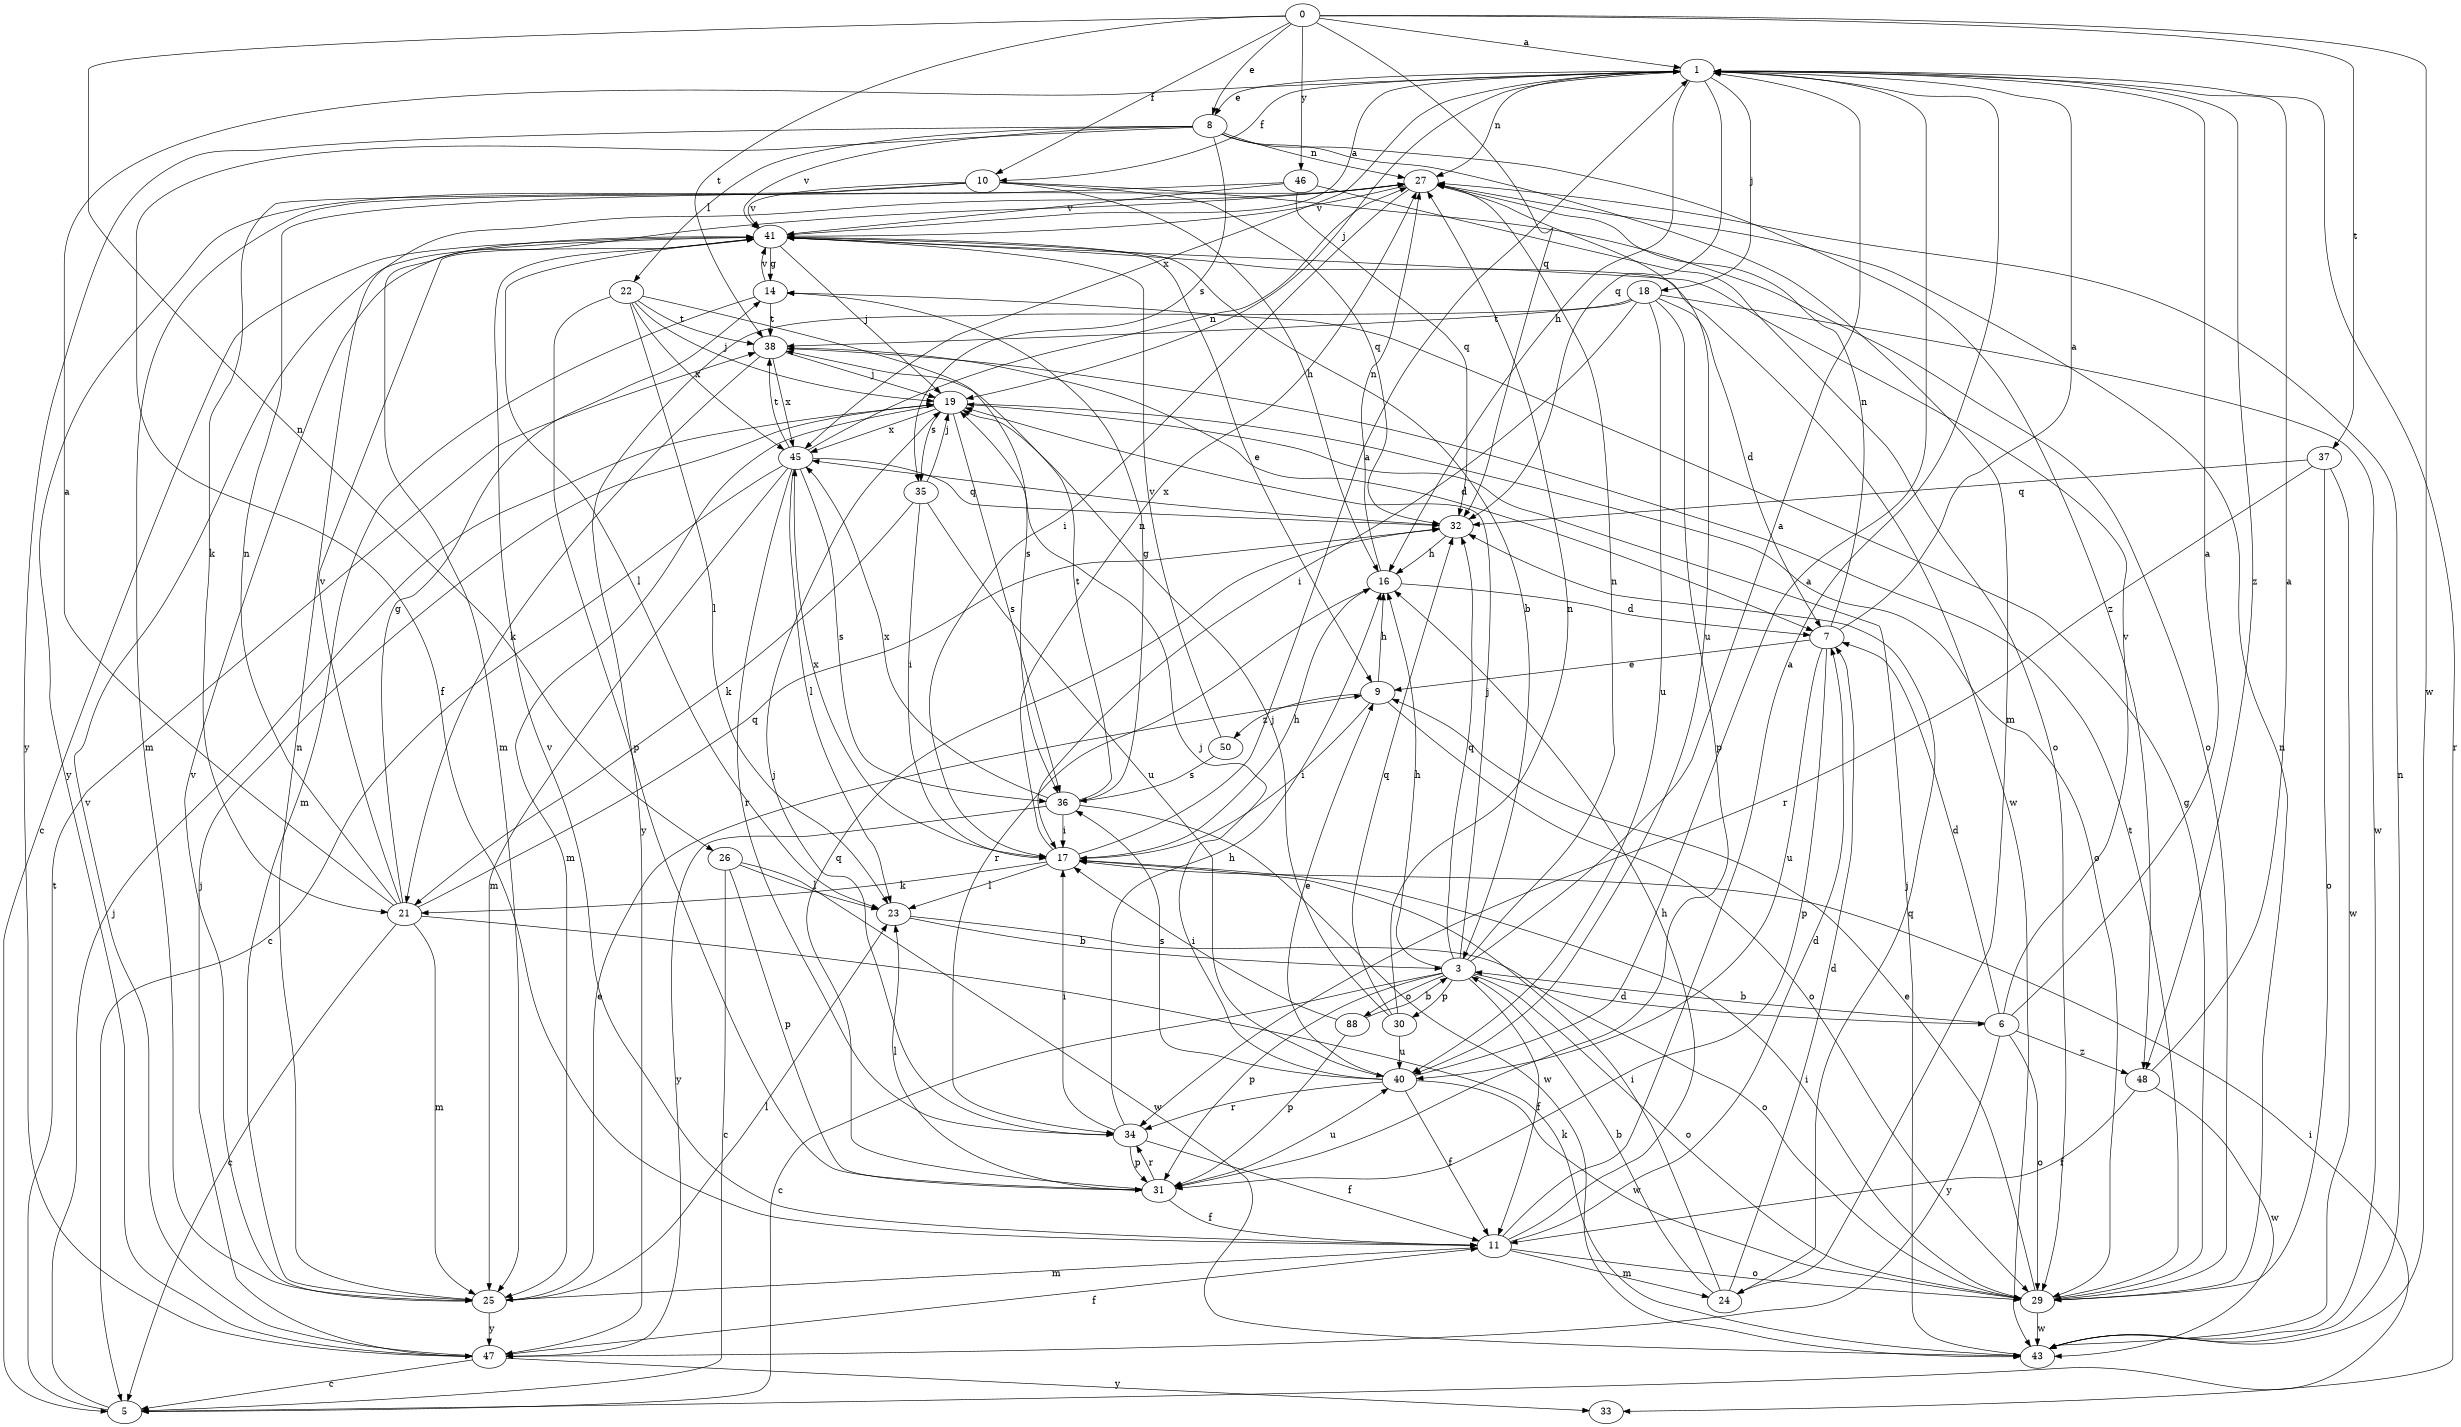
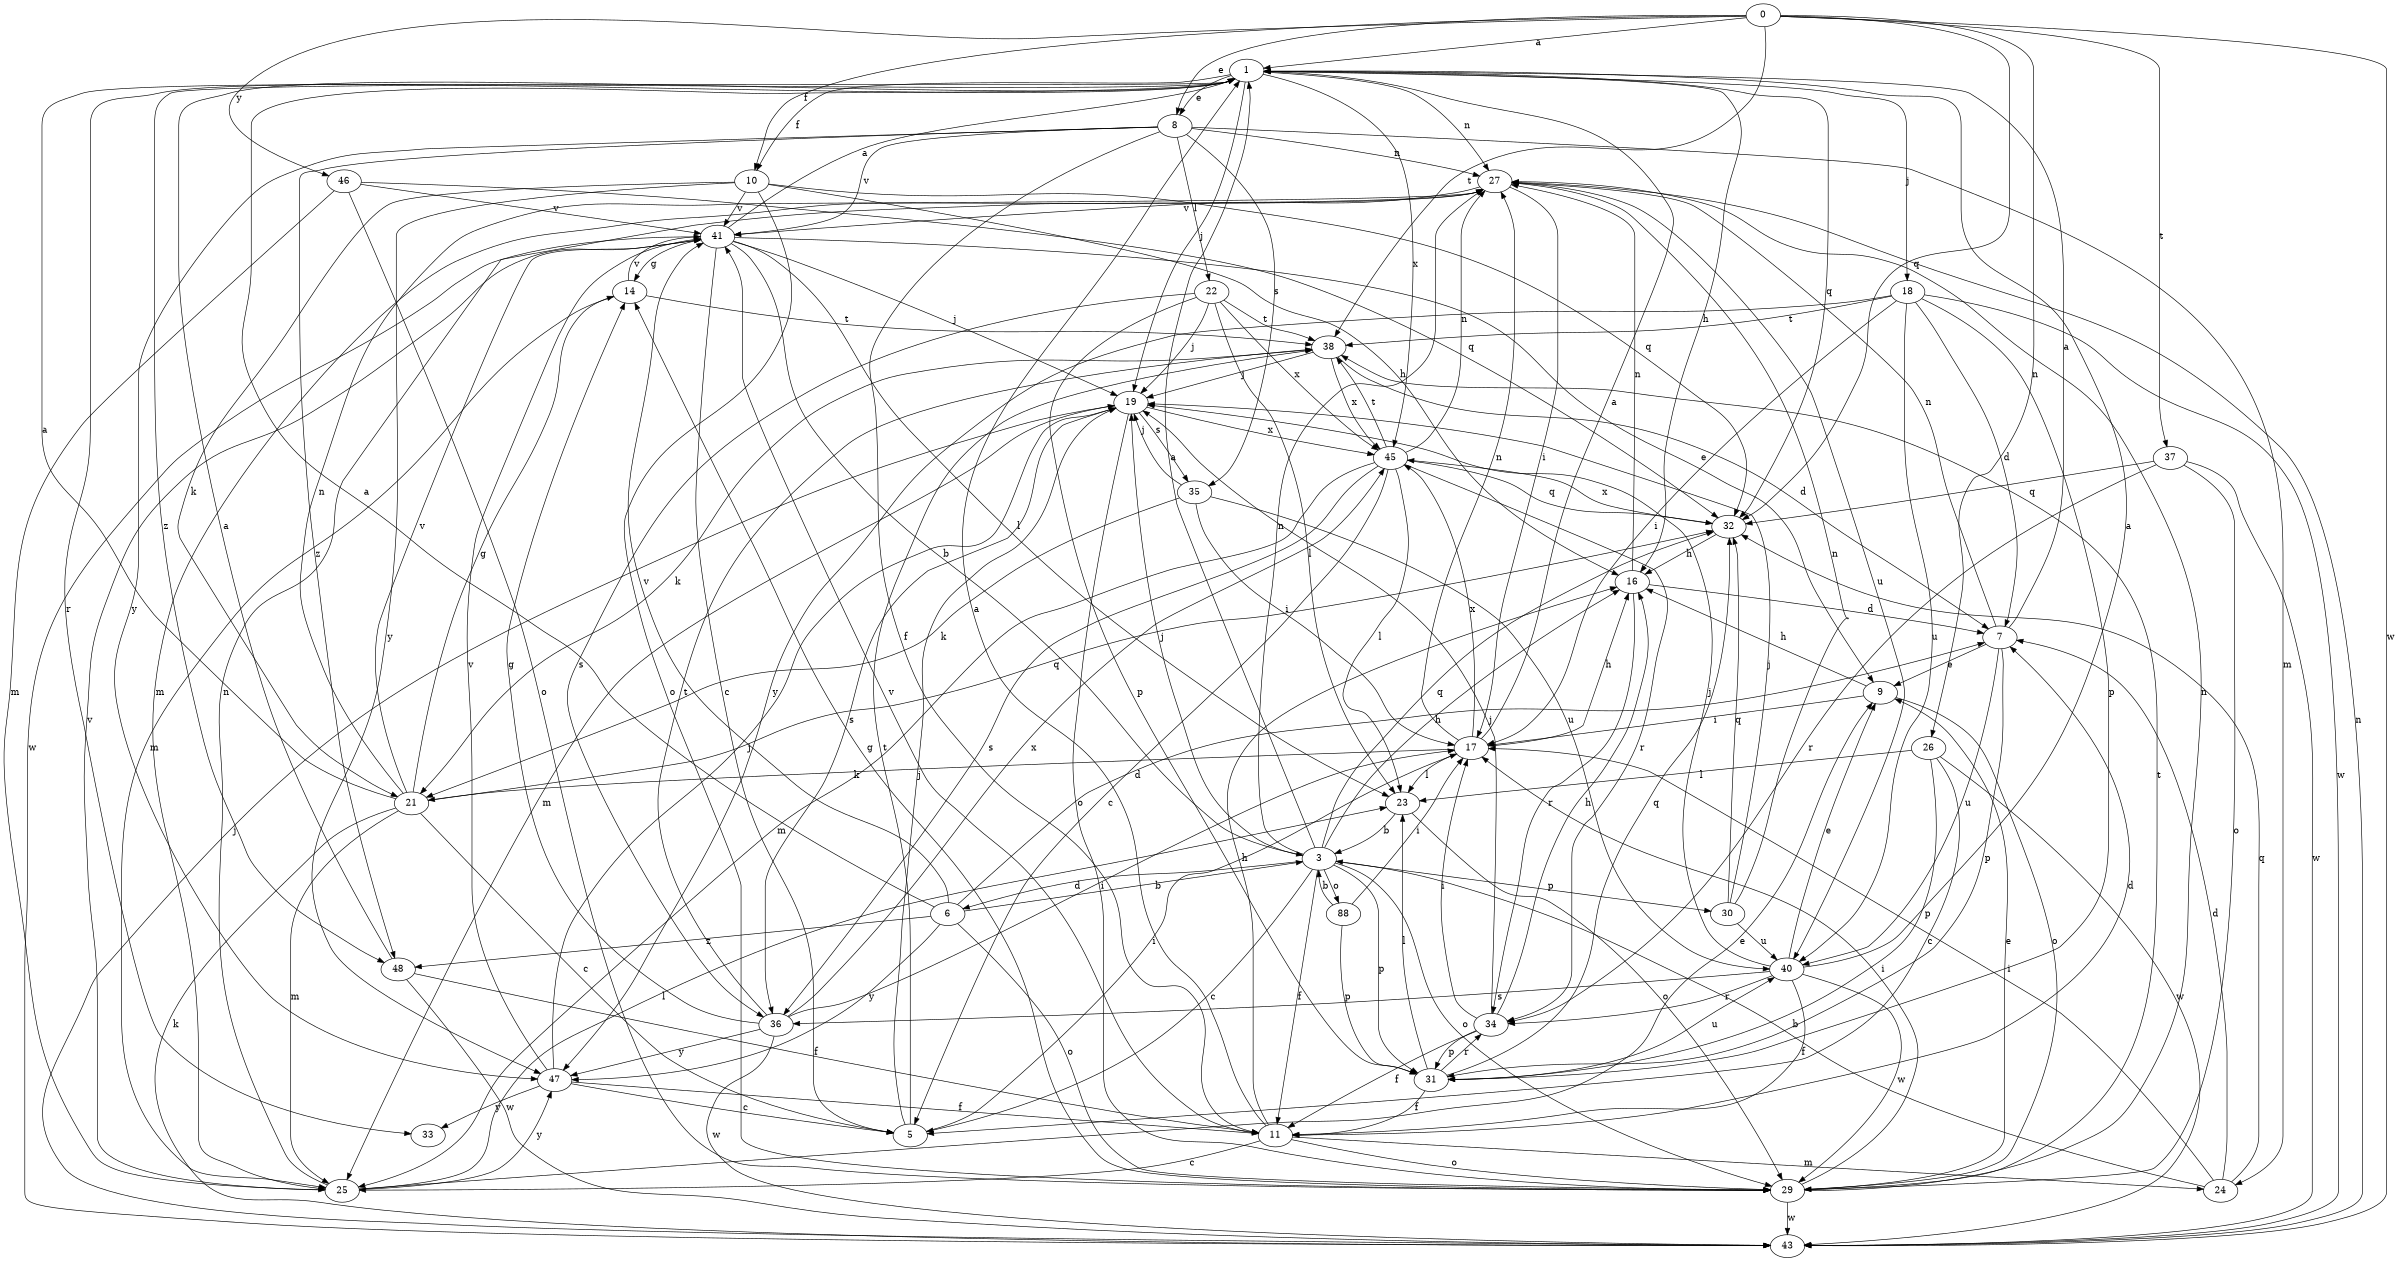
(1226, 748) -> none
(1057, 1274) -> (1192, 1163)
